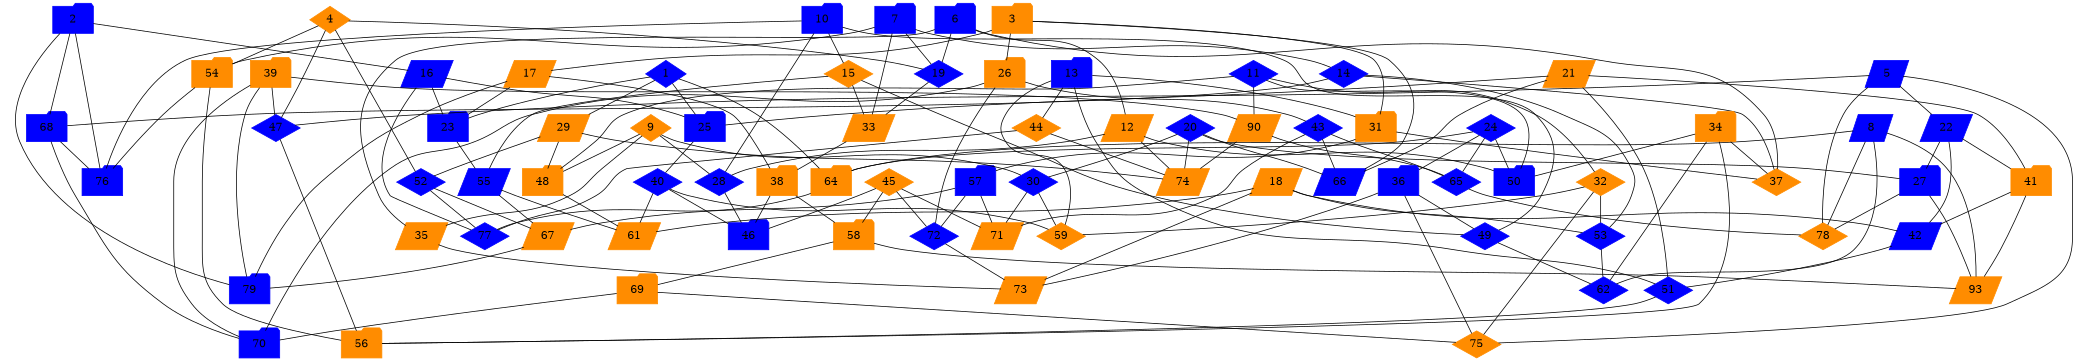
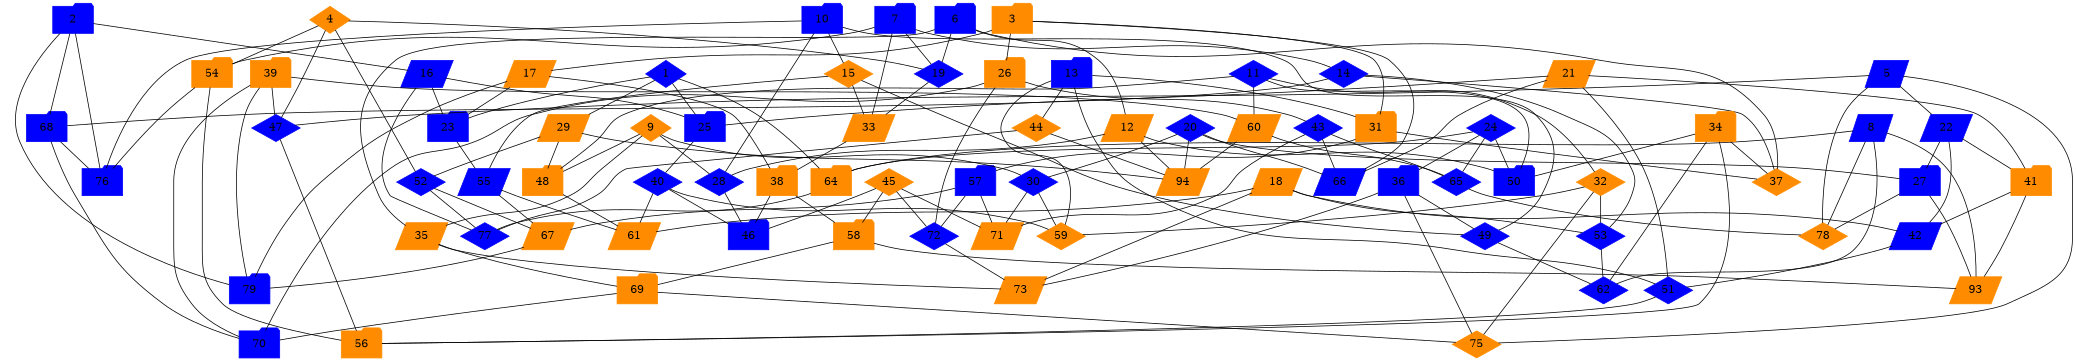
(1254, 128) -> (1254, 128)
(1183, 182) -> (1183, 182)
none -> (527, 269)
